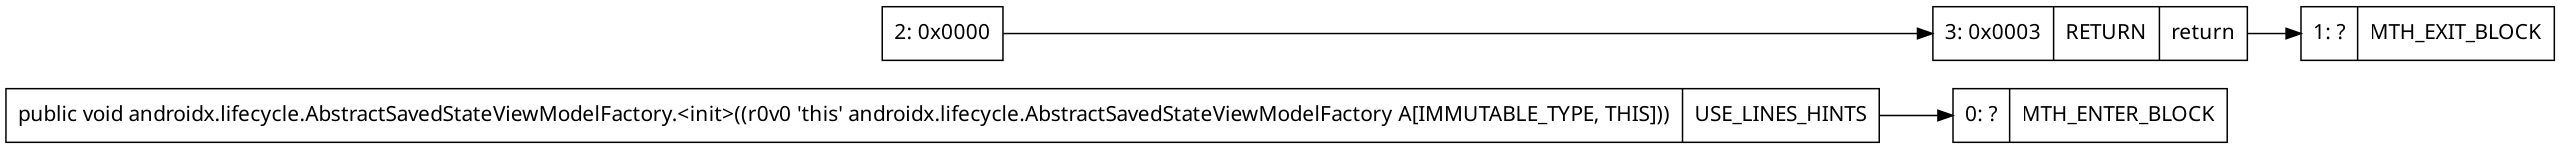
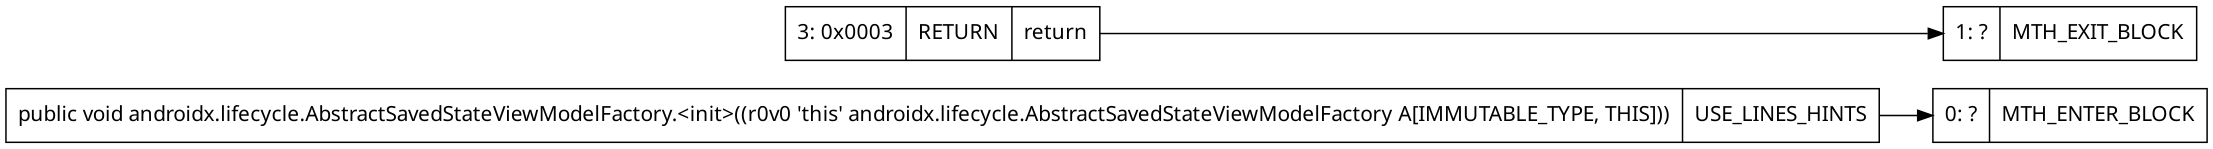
(943, 34) -> none
